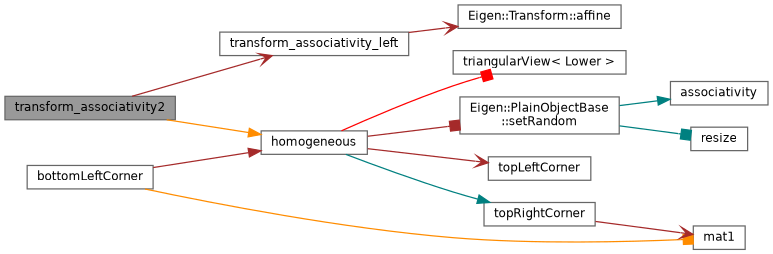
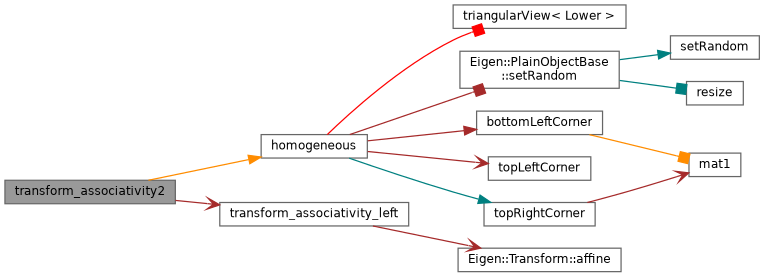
(719, 93) -> (715, 48)
(201, 160) -> (416, 136)
